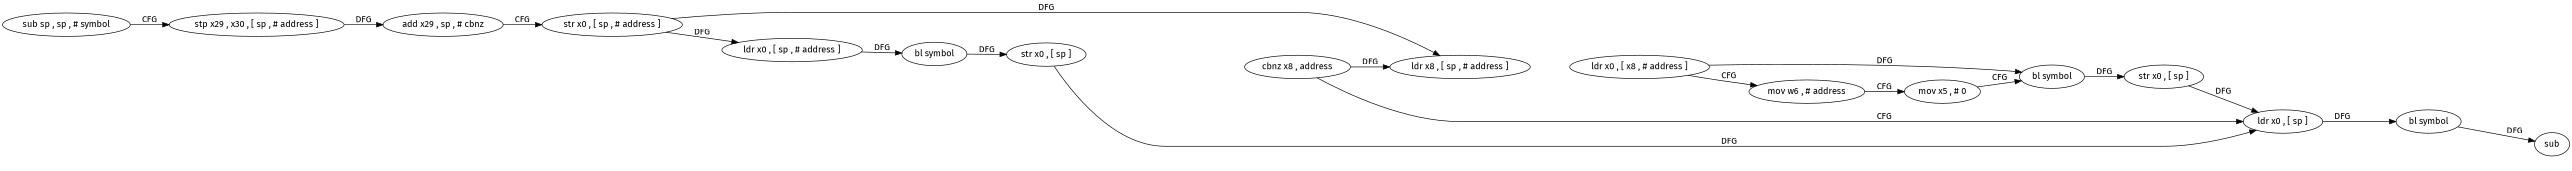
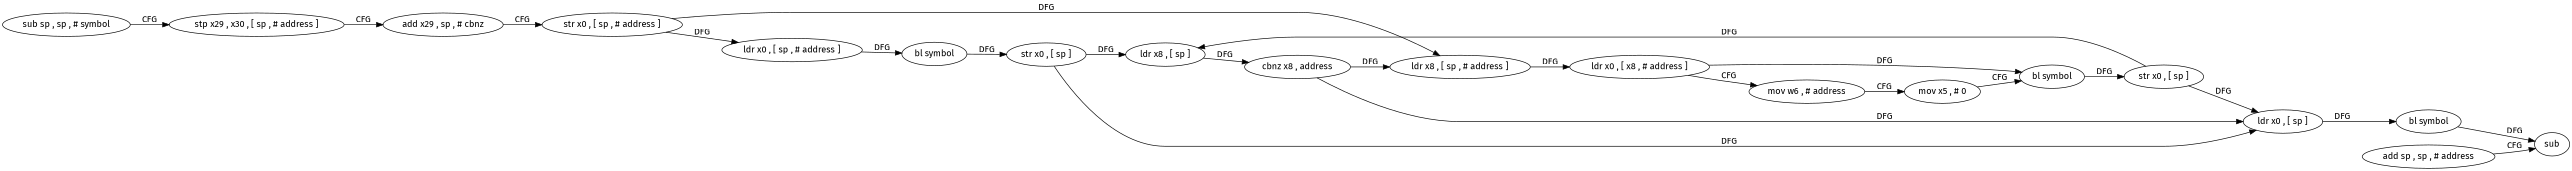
(364, 20) -> (364, 20)
none -> (1165, 55)
none -> (1547, 67)
(1885, 117) -> (1885, 117)
none -> (2429, 157)
